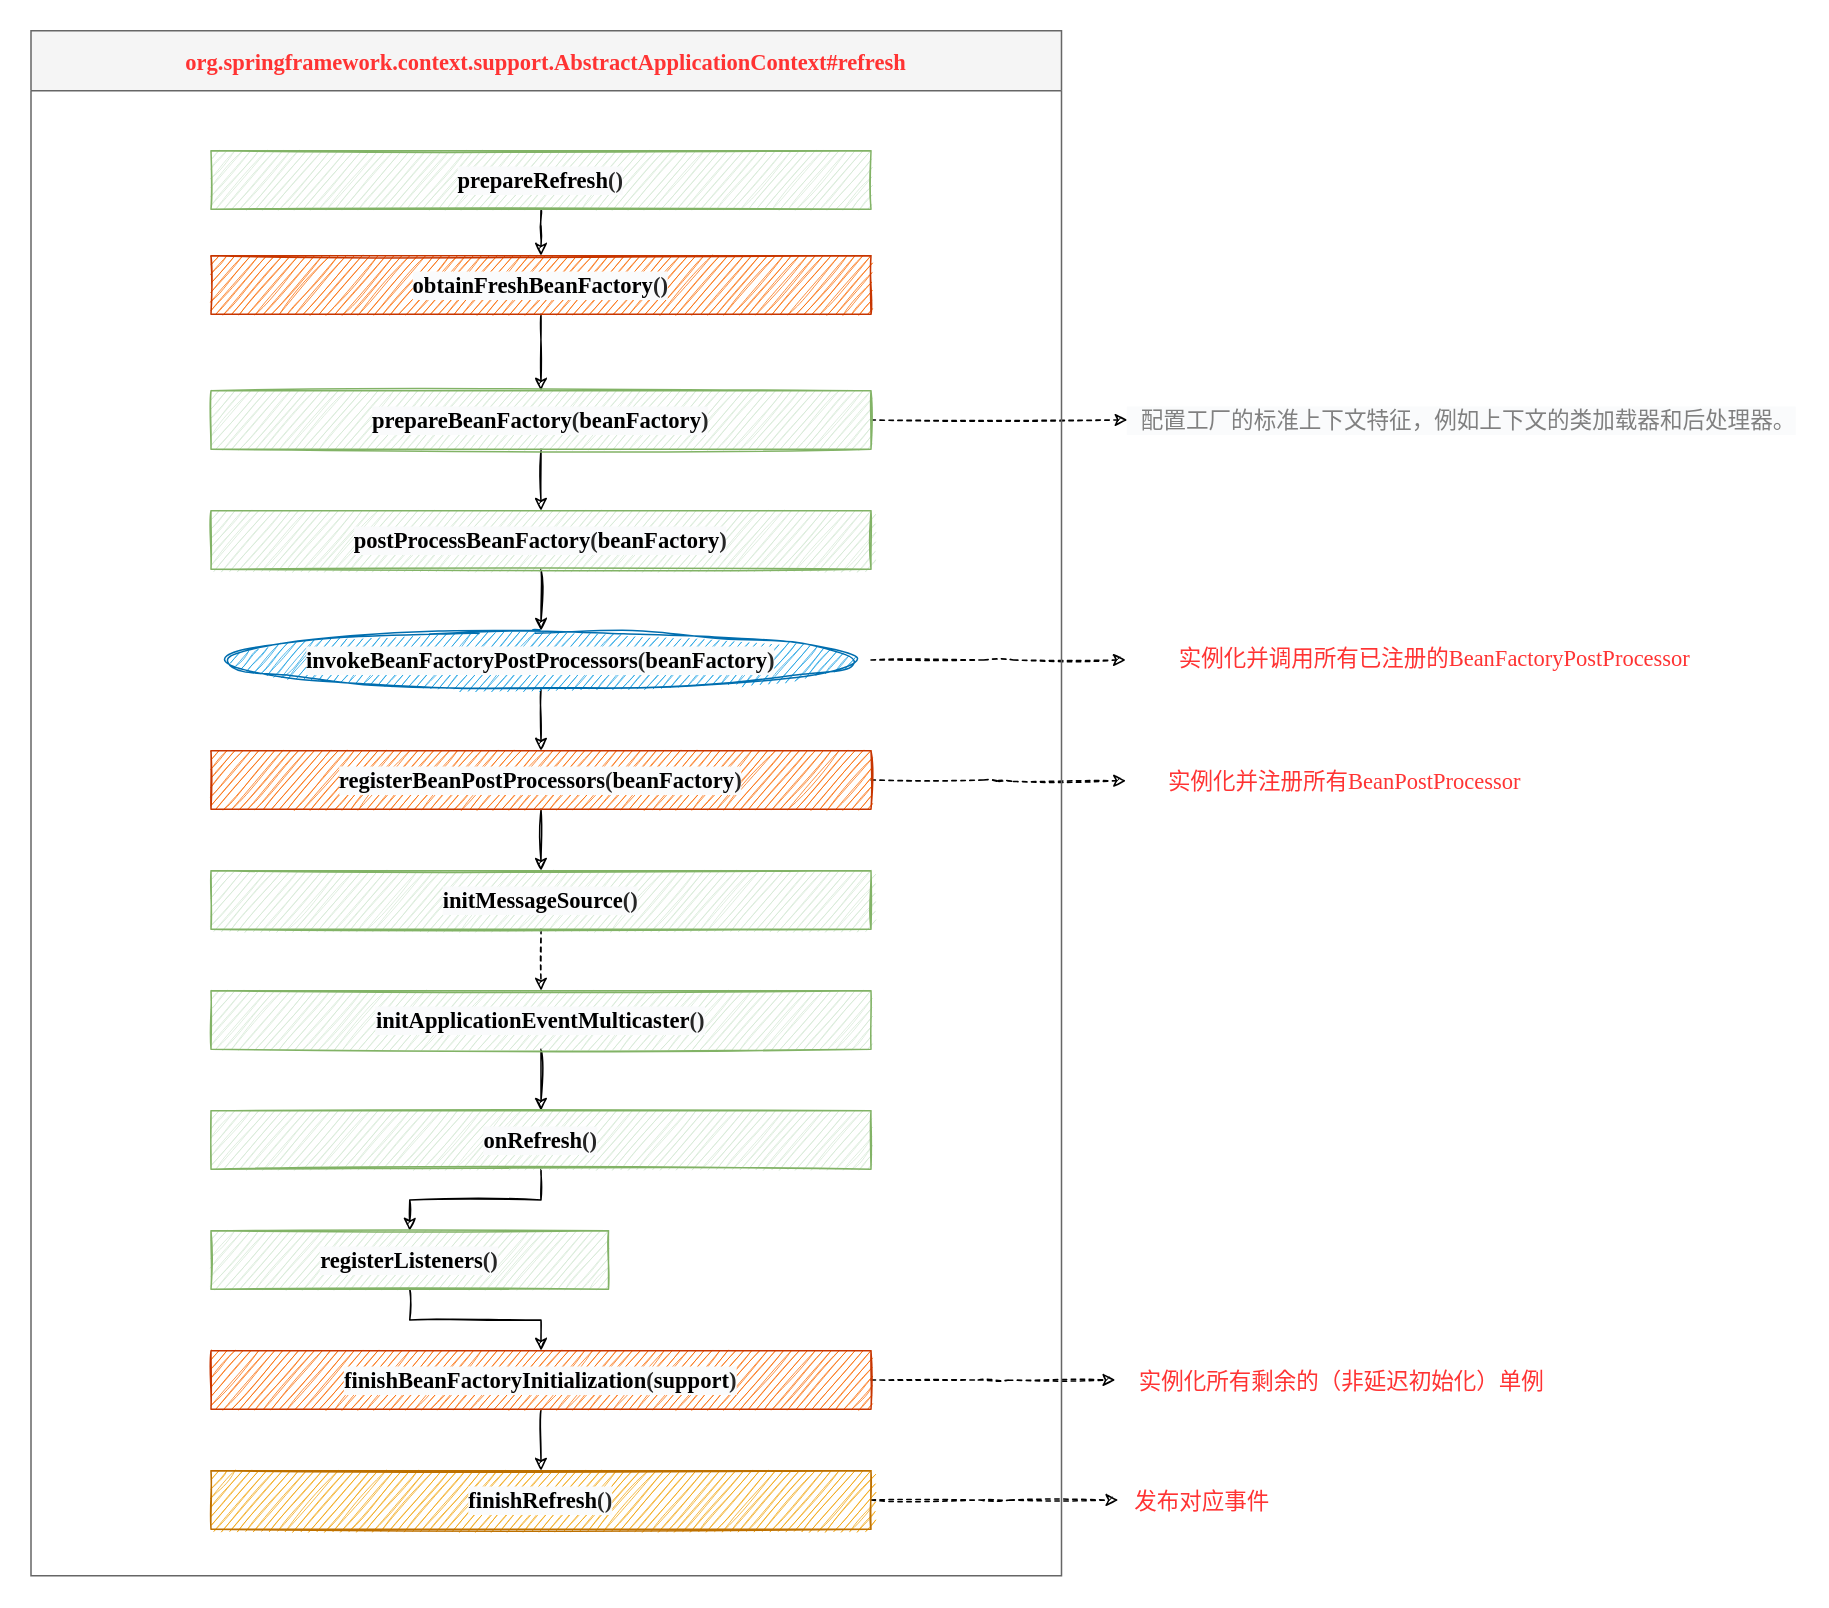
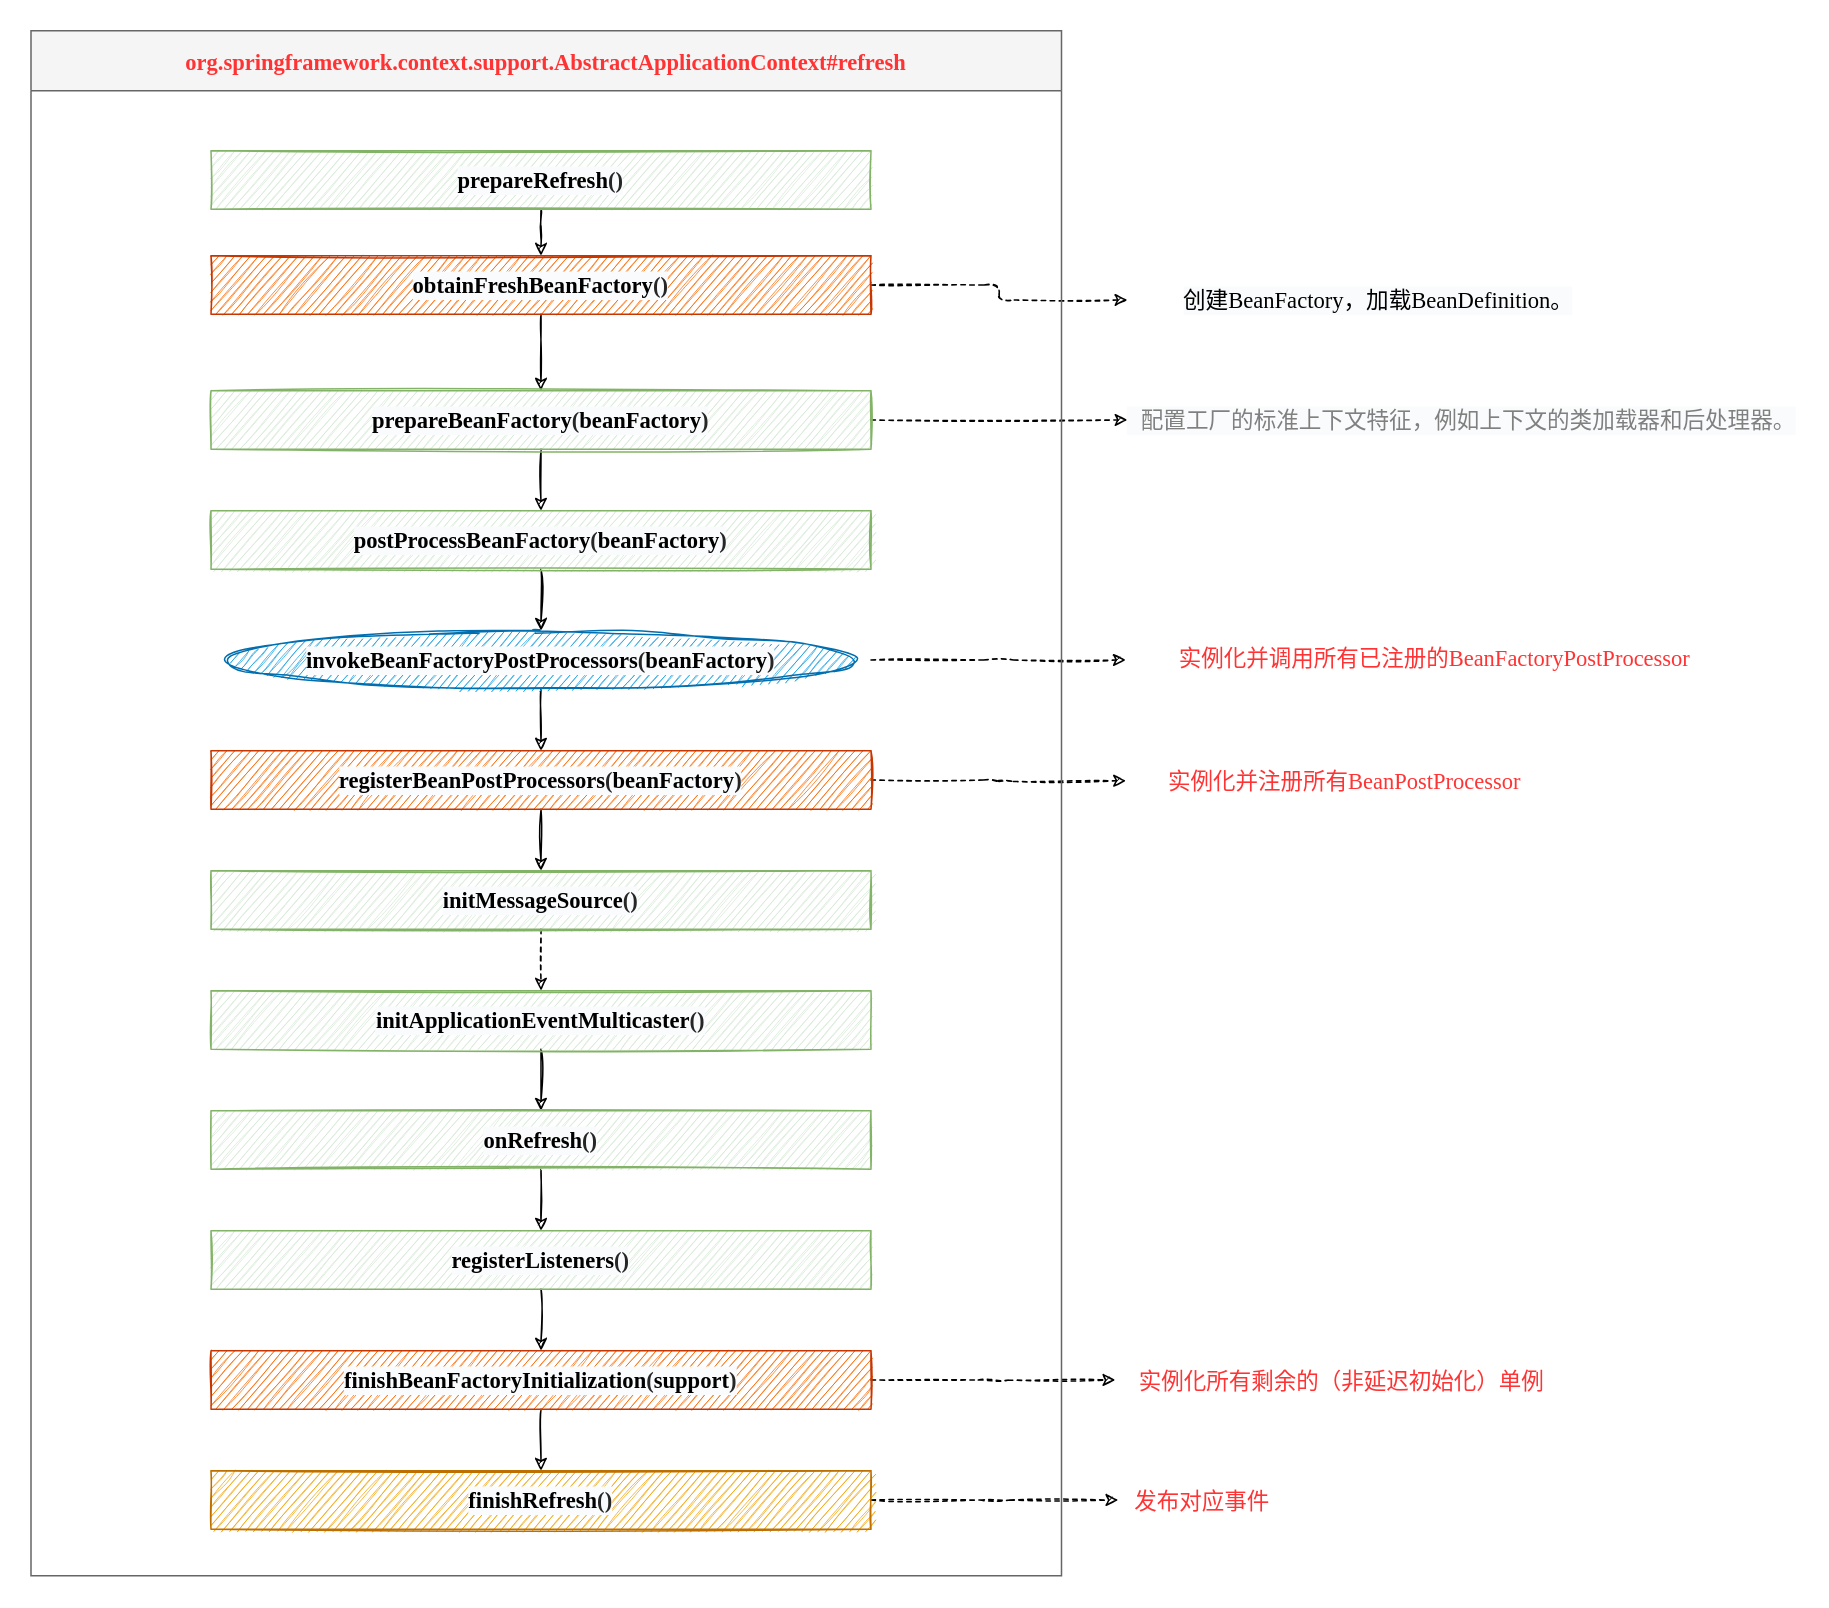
none -> (998, 289)
none -> (1379, 300)
(410, 1260) -> (541, 1260)
